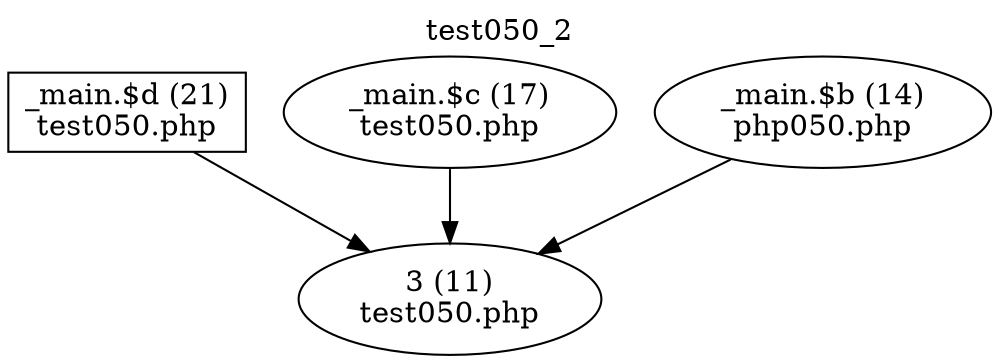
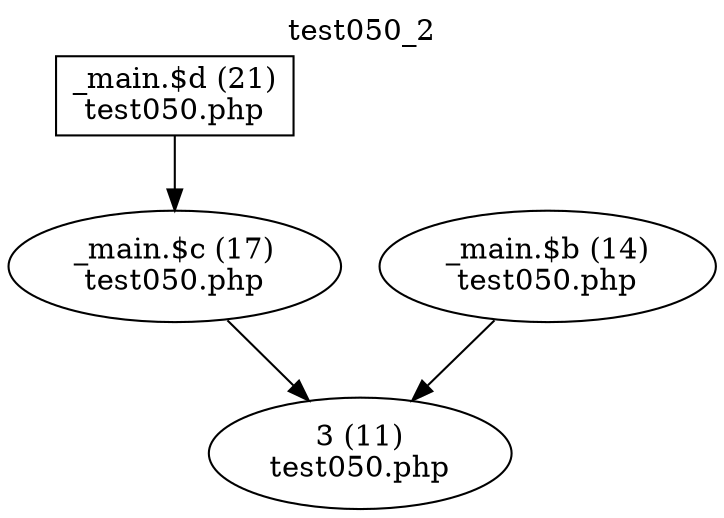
(823, 112) -> (548, 266)
(273, 197) -> (175, 162)
